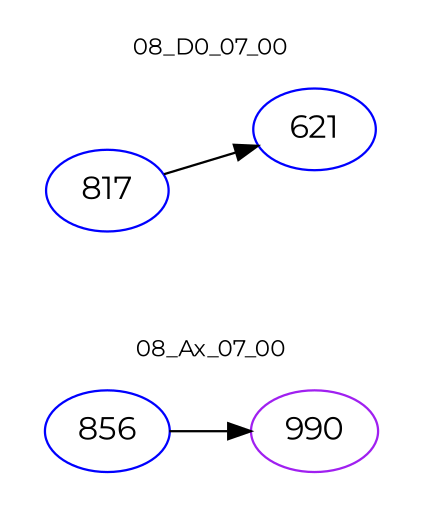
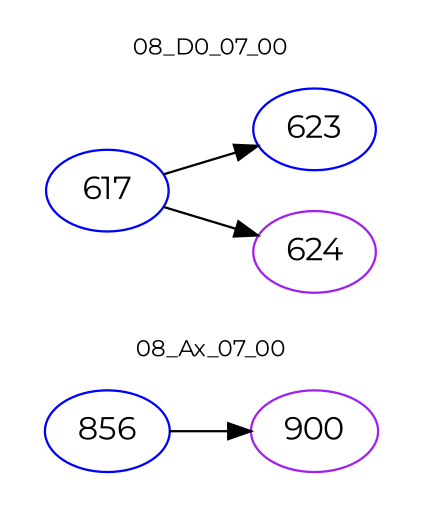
(315, 129) -> (315, 129)
(107, 191) -> (107, 191)
none -> (315, 252)
(315, 431) -> (315, 431)
